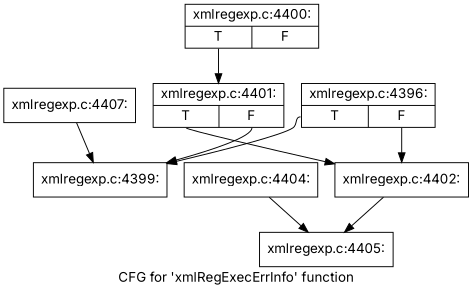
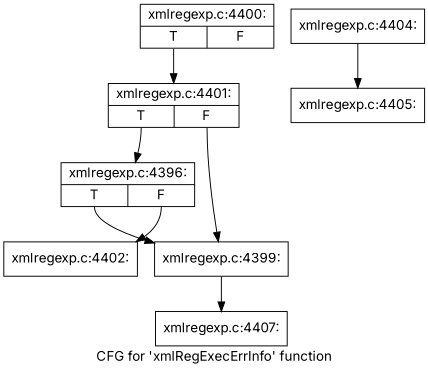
(83, 138) -> (221, 289)
(259, 146) -> (140, 141)
(368, 211) -> none
